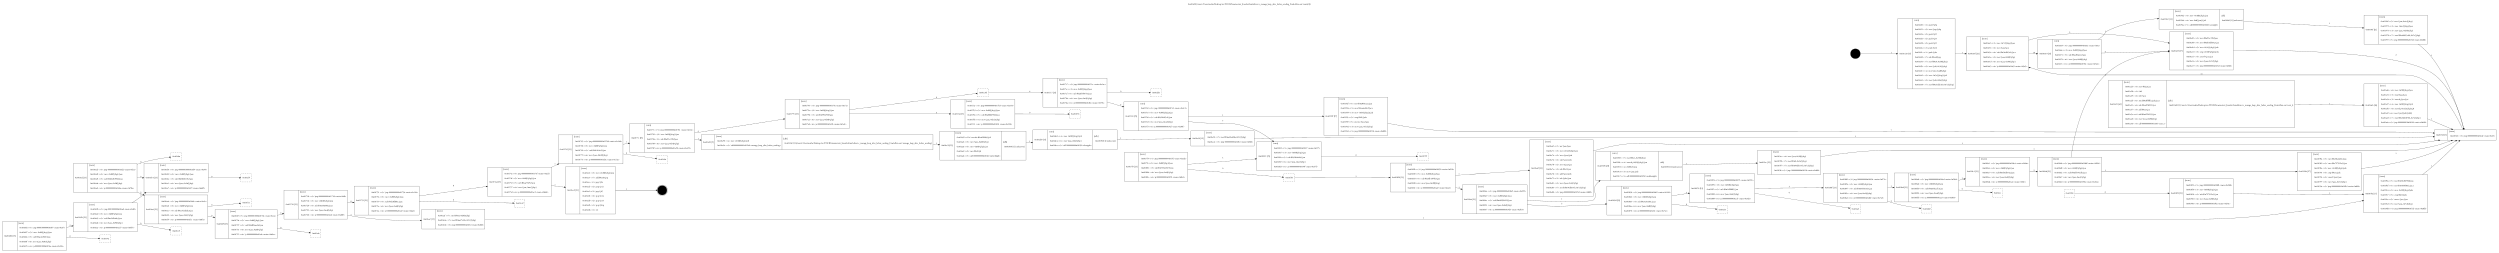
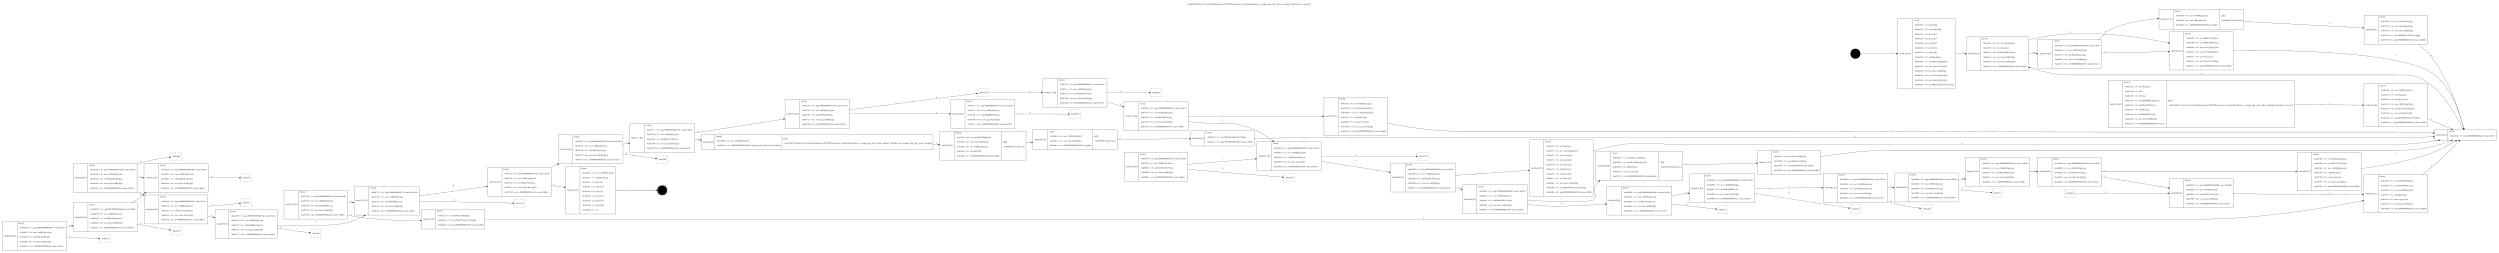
(2098, 83) -> (2135, 182)
(1342, 178) -> (1355, 167)
(280, 215) -> (321, 225)
